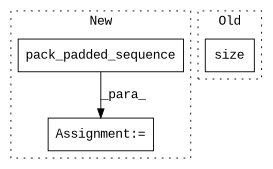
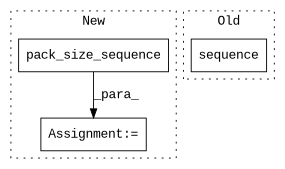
(101, 55) -> (94, 55)
(230, 55) -> (229, 55)
